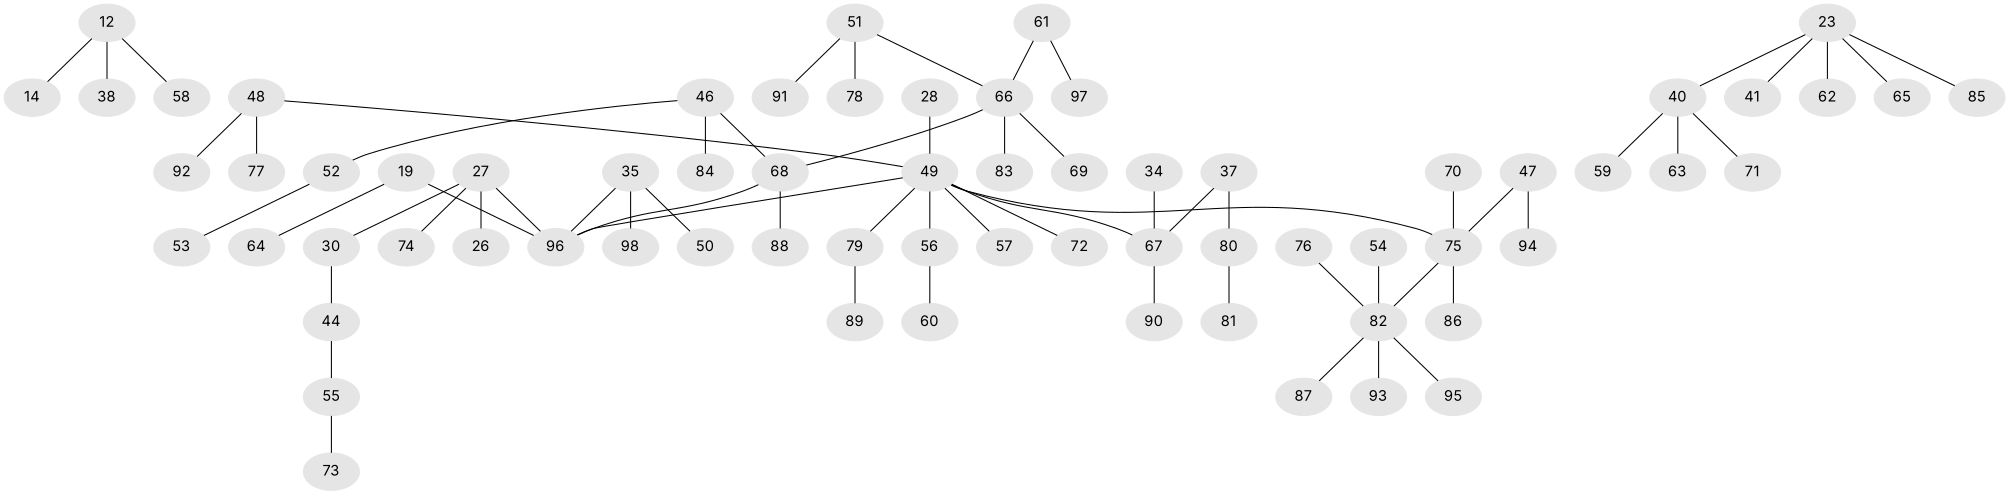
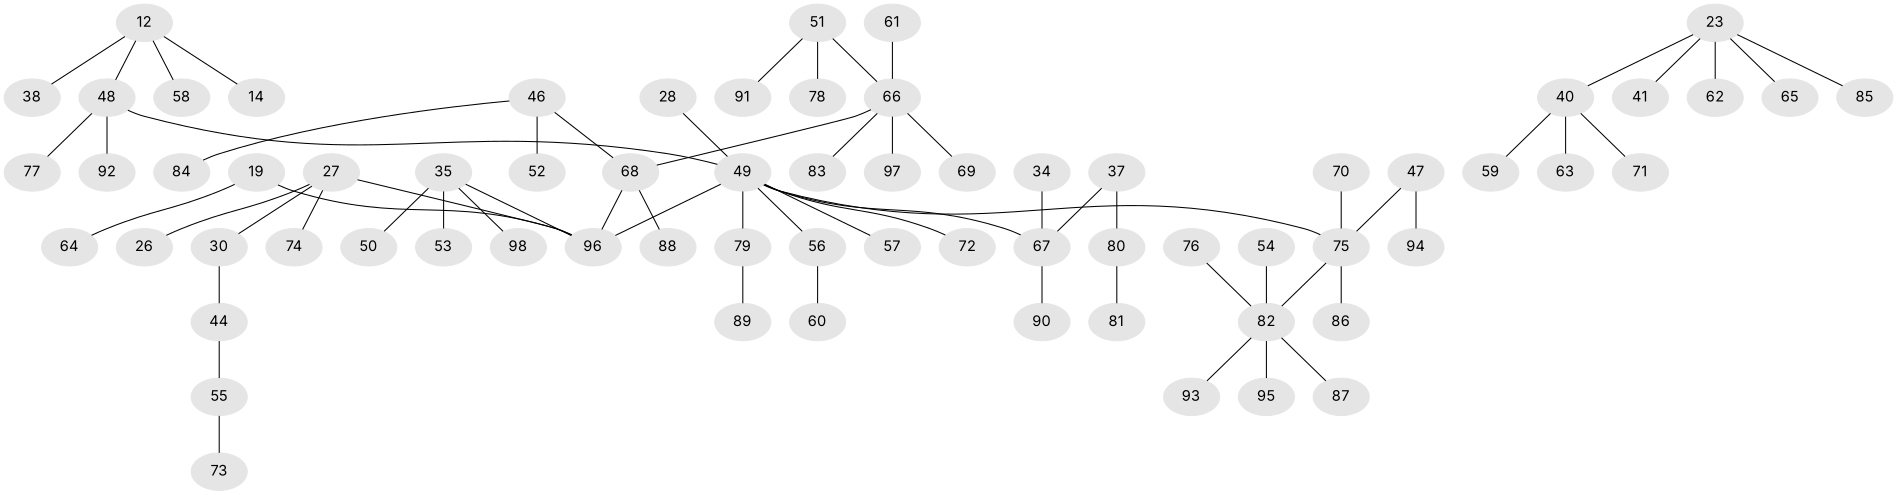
none -> (126, 60)
(1061, 60) -> (892, 135)
(257, 210) -> (444, 217)
